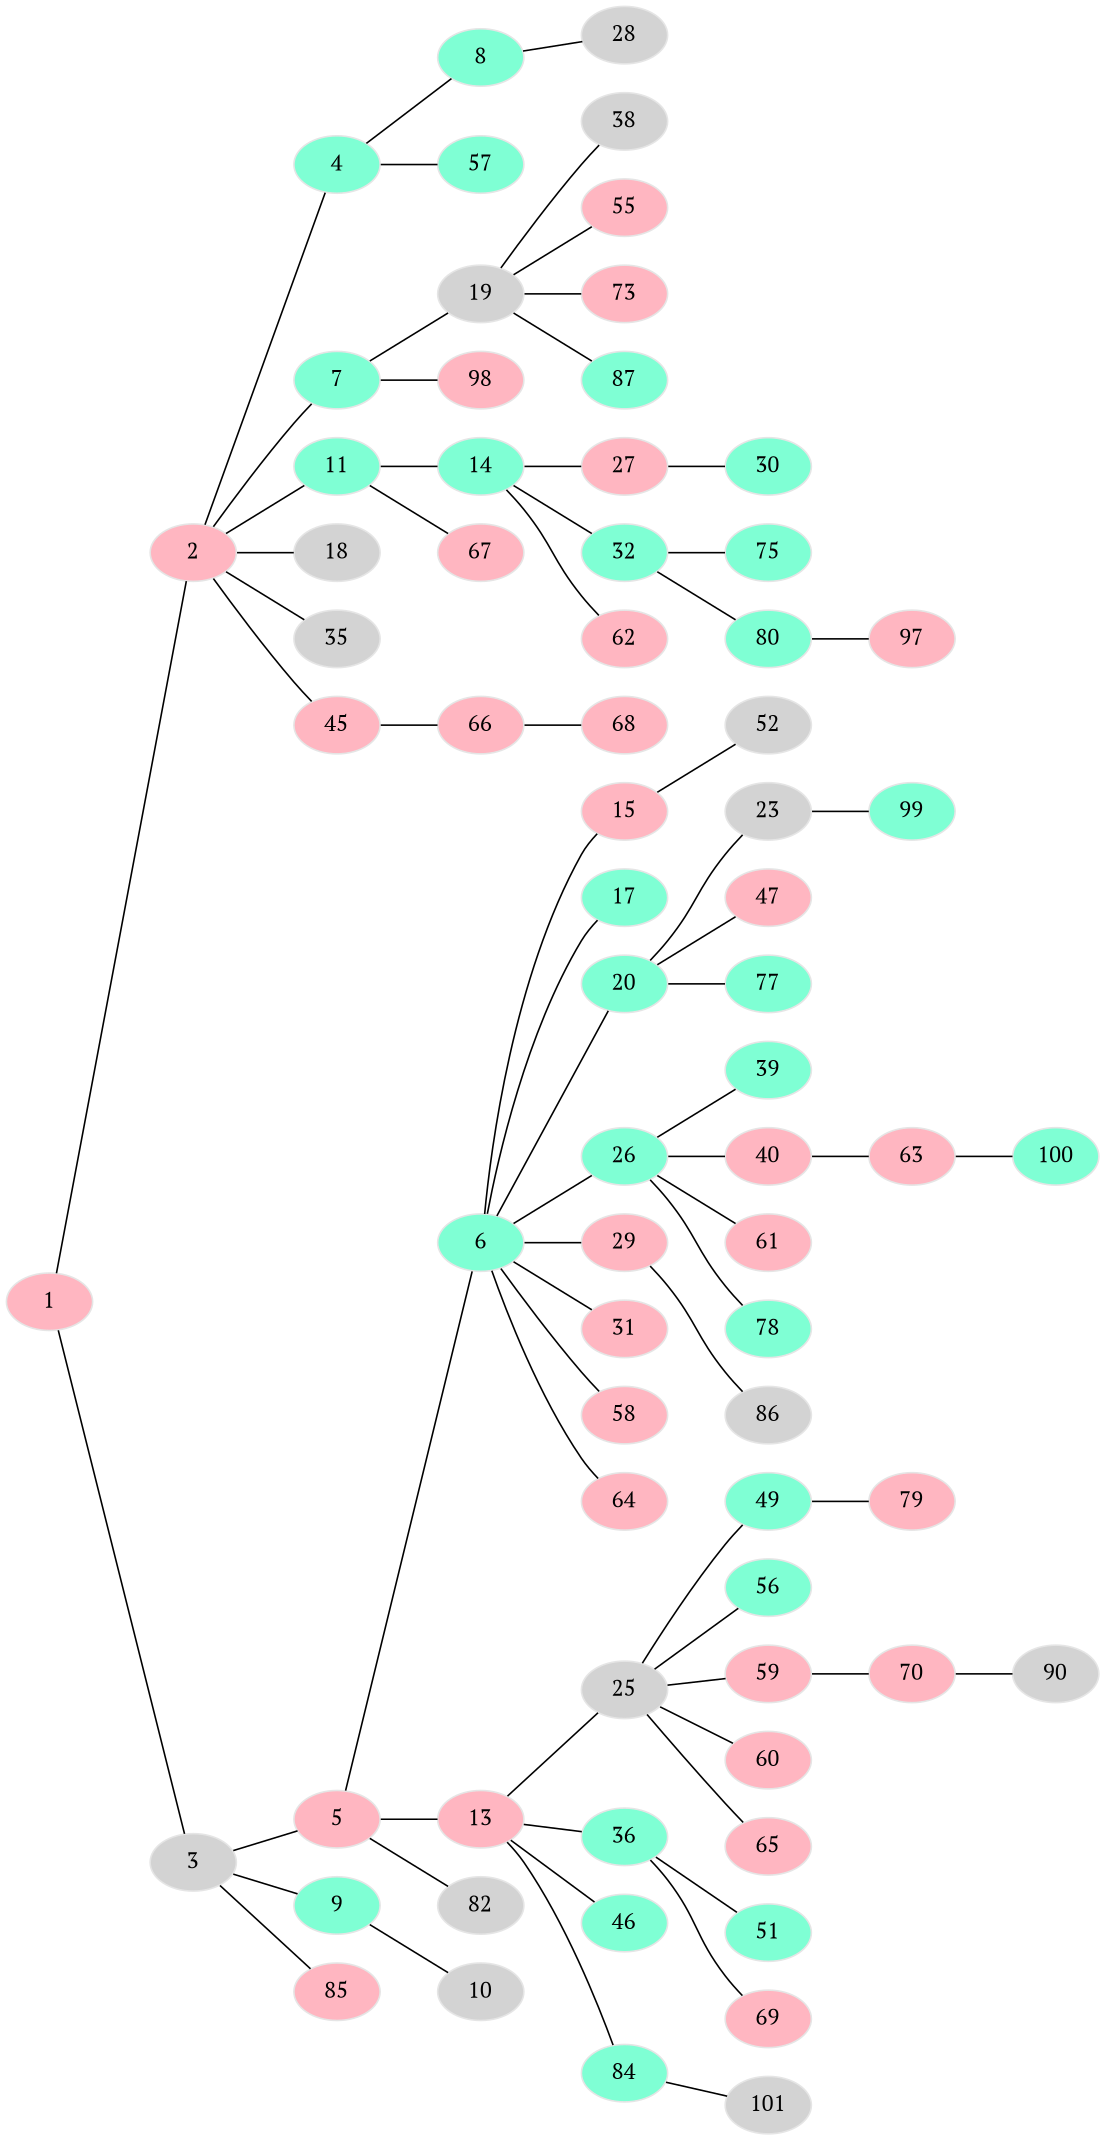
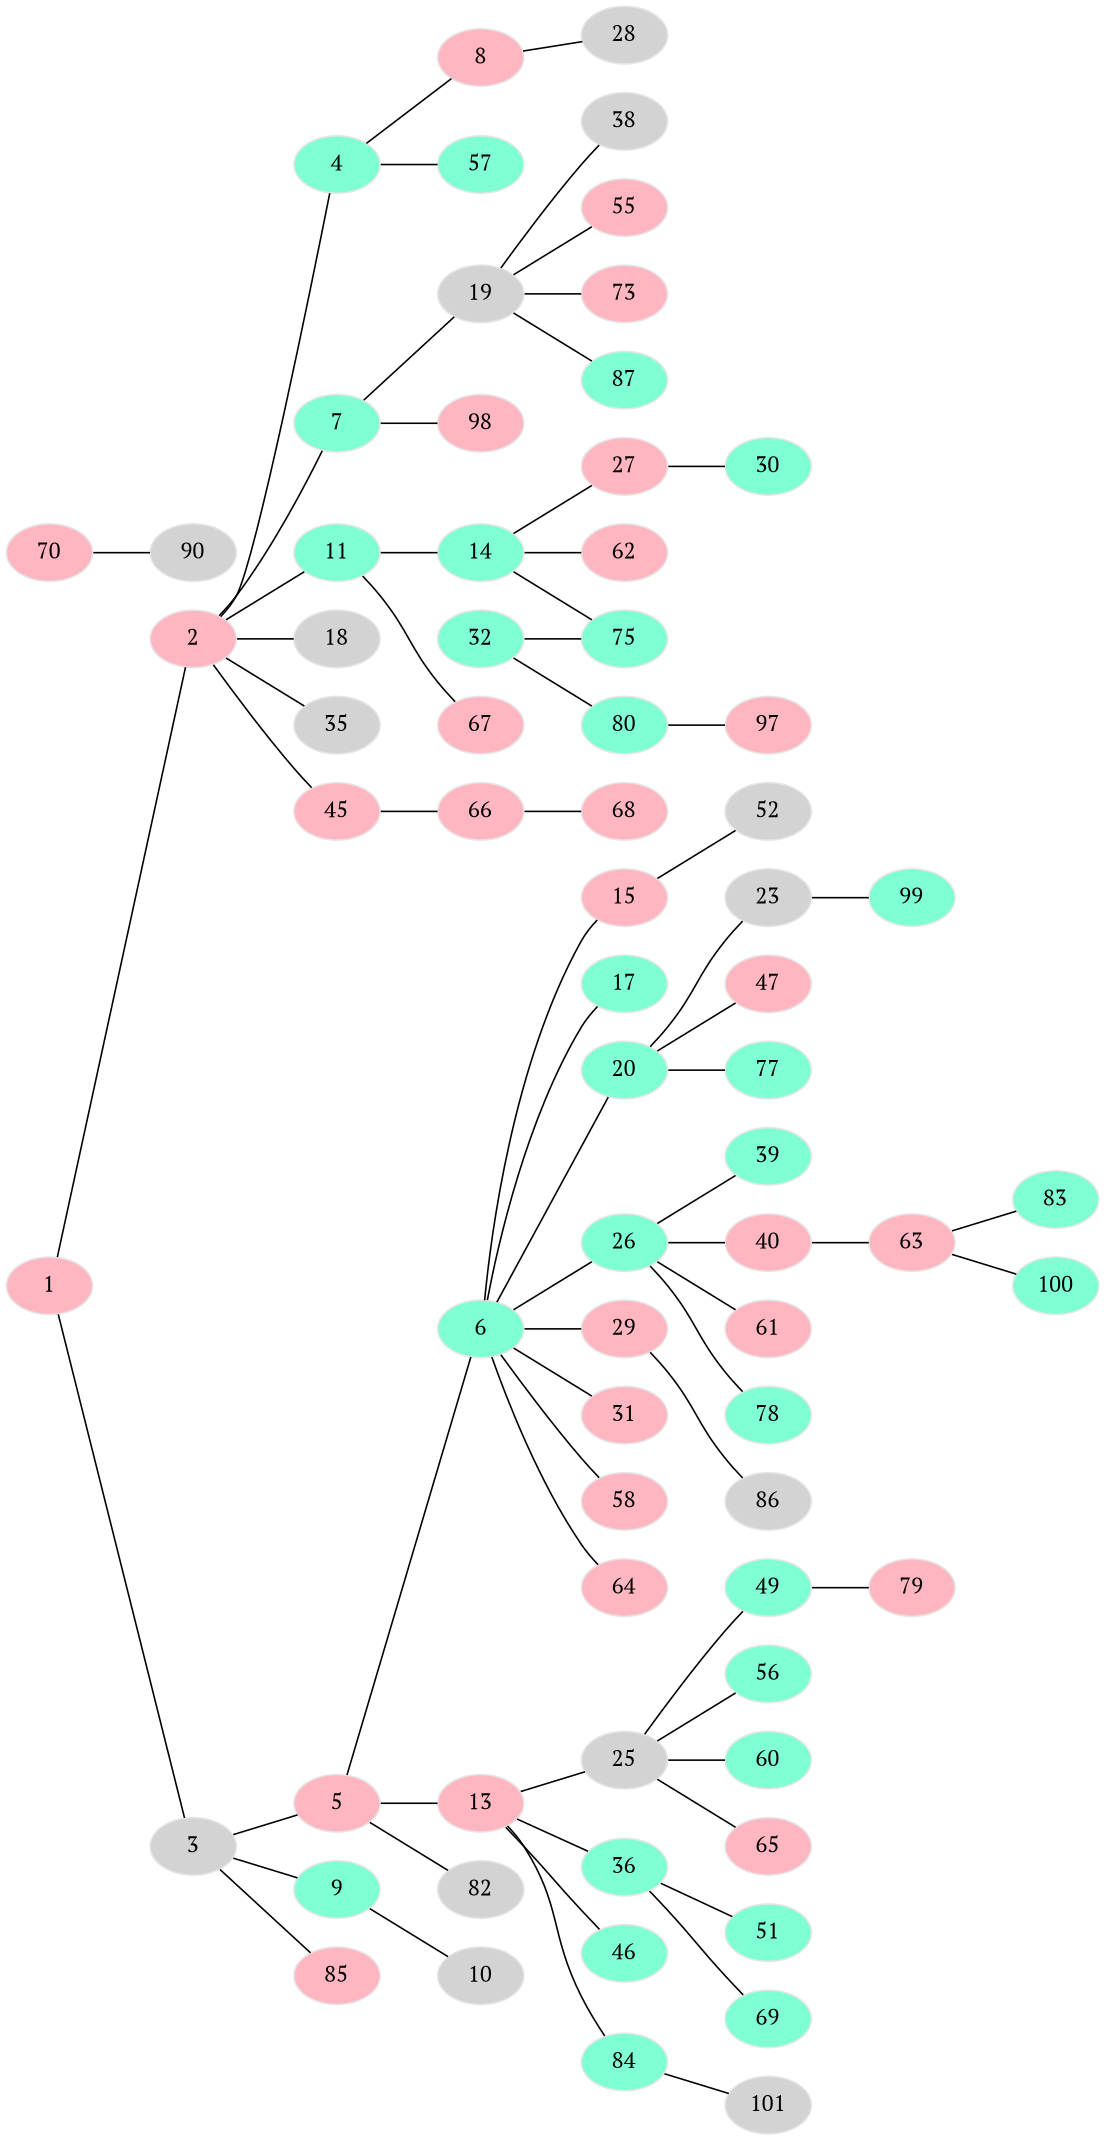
(481, 58) -> (481, 58)
(553, 510) -> (553, 596)
none -> (1056, 1200)
(768, 1674) -> none
(768, 1760) -> (768, 1760)
(768, 2019) -> (768, 2019)
